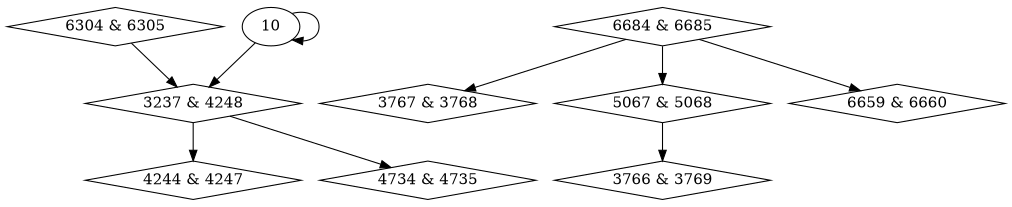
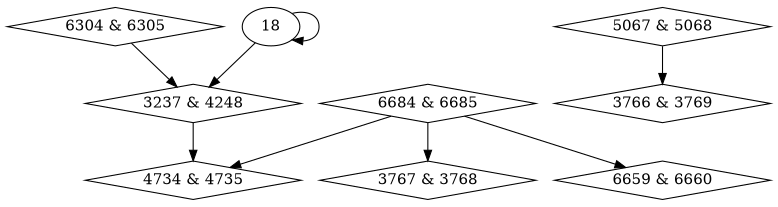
(271, 27) -> (271, 27)
(663, 60) -> (316, 140)
(193, 180) -> none
